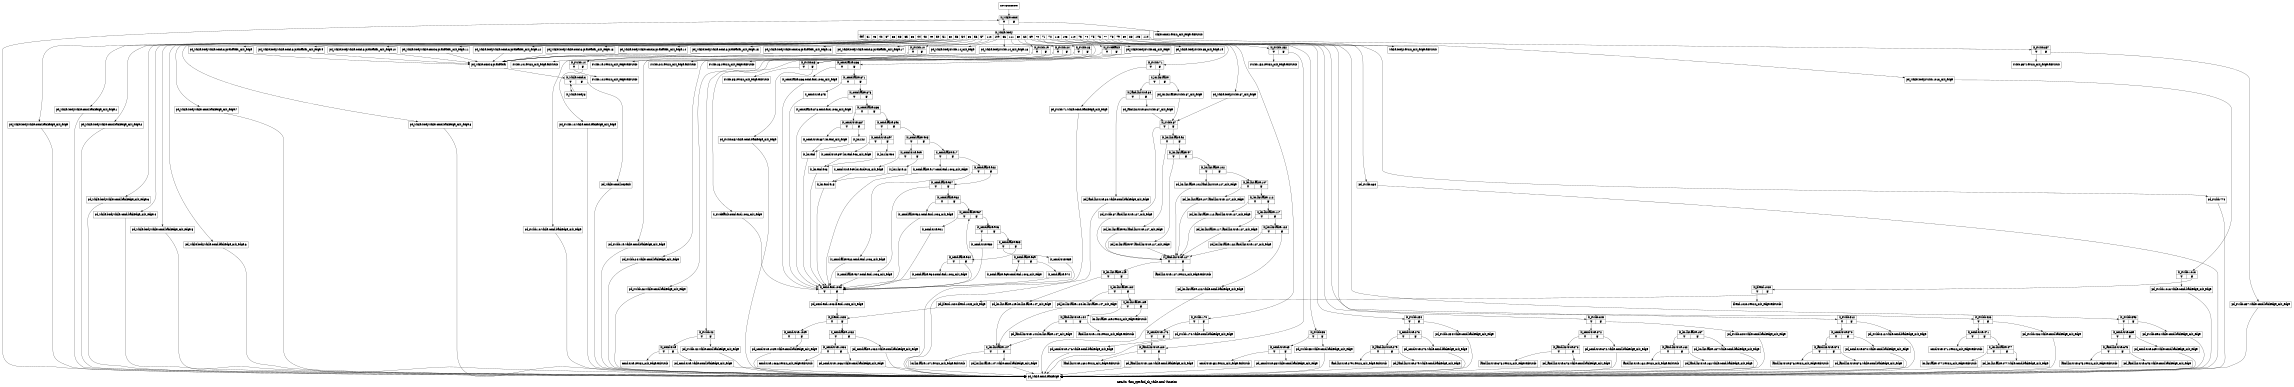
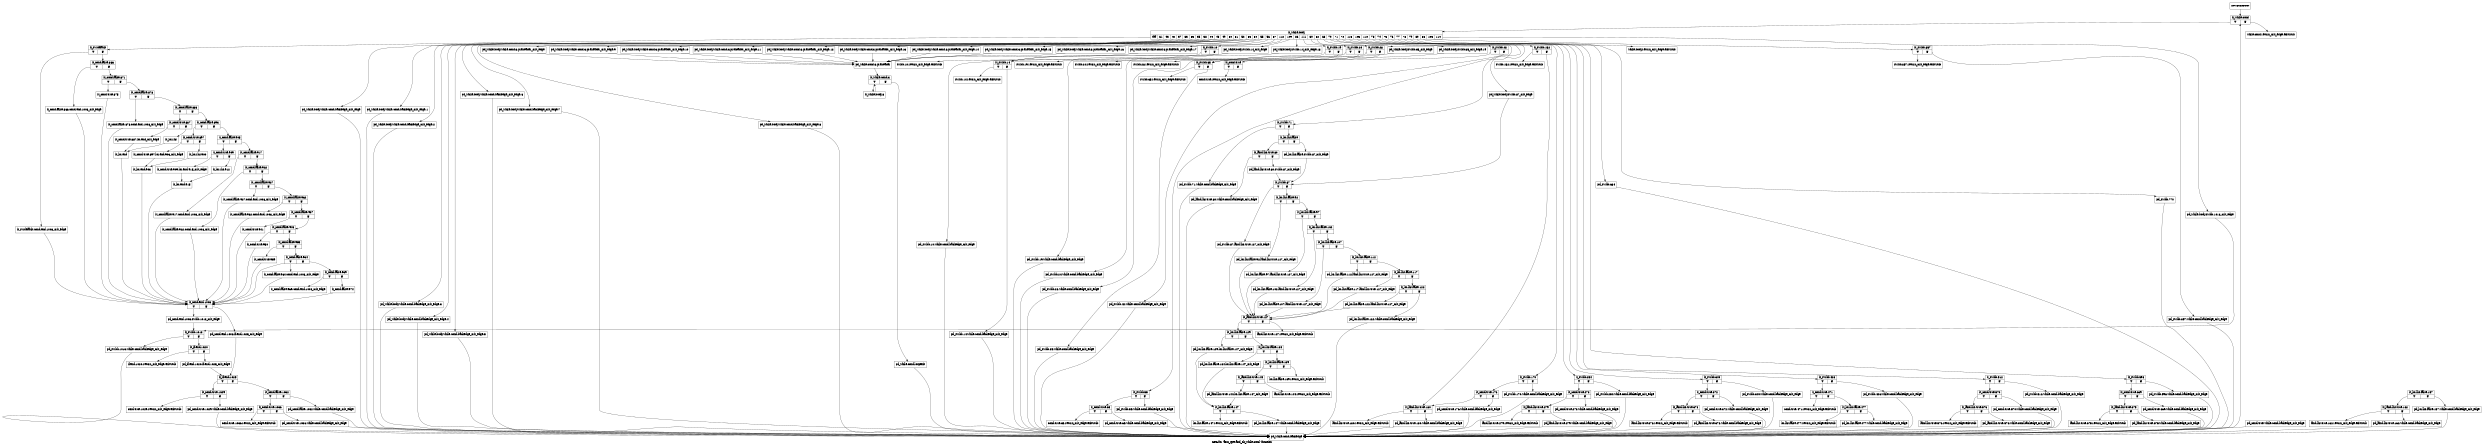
(1031, 37) -> (1324, 37)
(967, 243) -> (320, 264)
none -> (194, 320)
(683, 357) -> none
none -> (154, 410)
